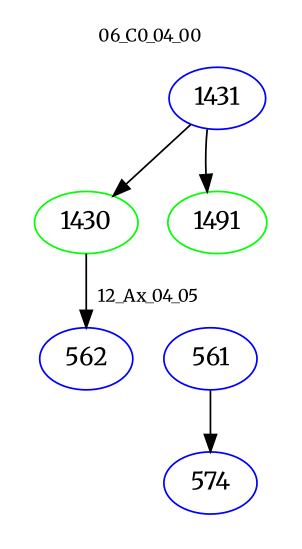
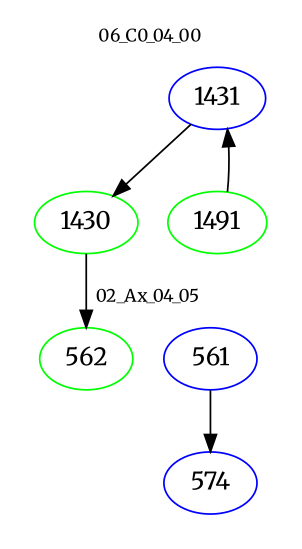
(206, 152) -> (229, 169)
(148, 298) -> (148, 298)
(86, 359) -> (86, 359)
